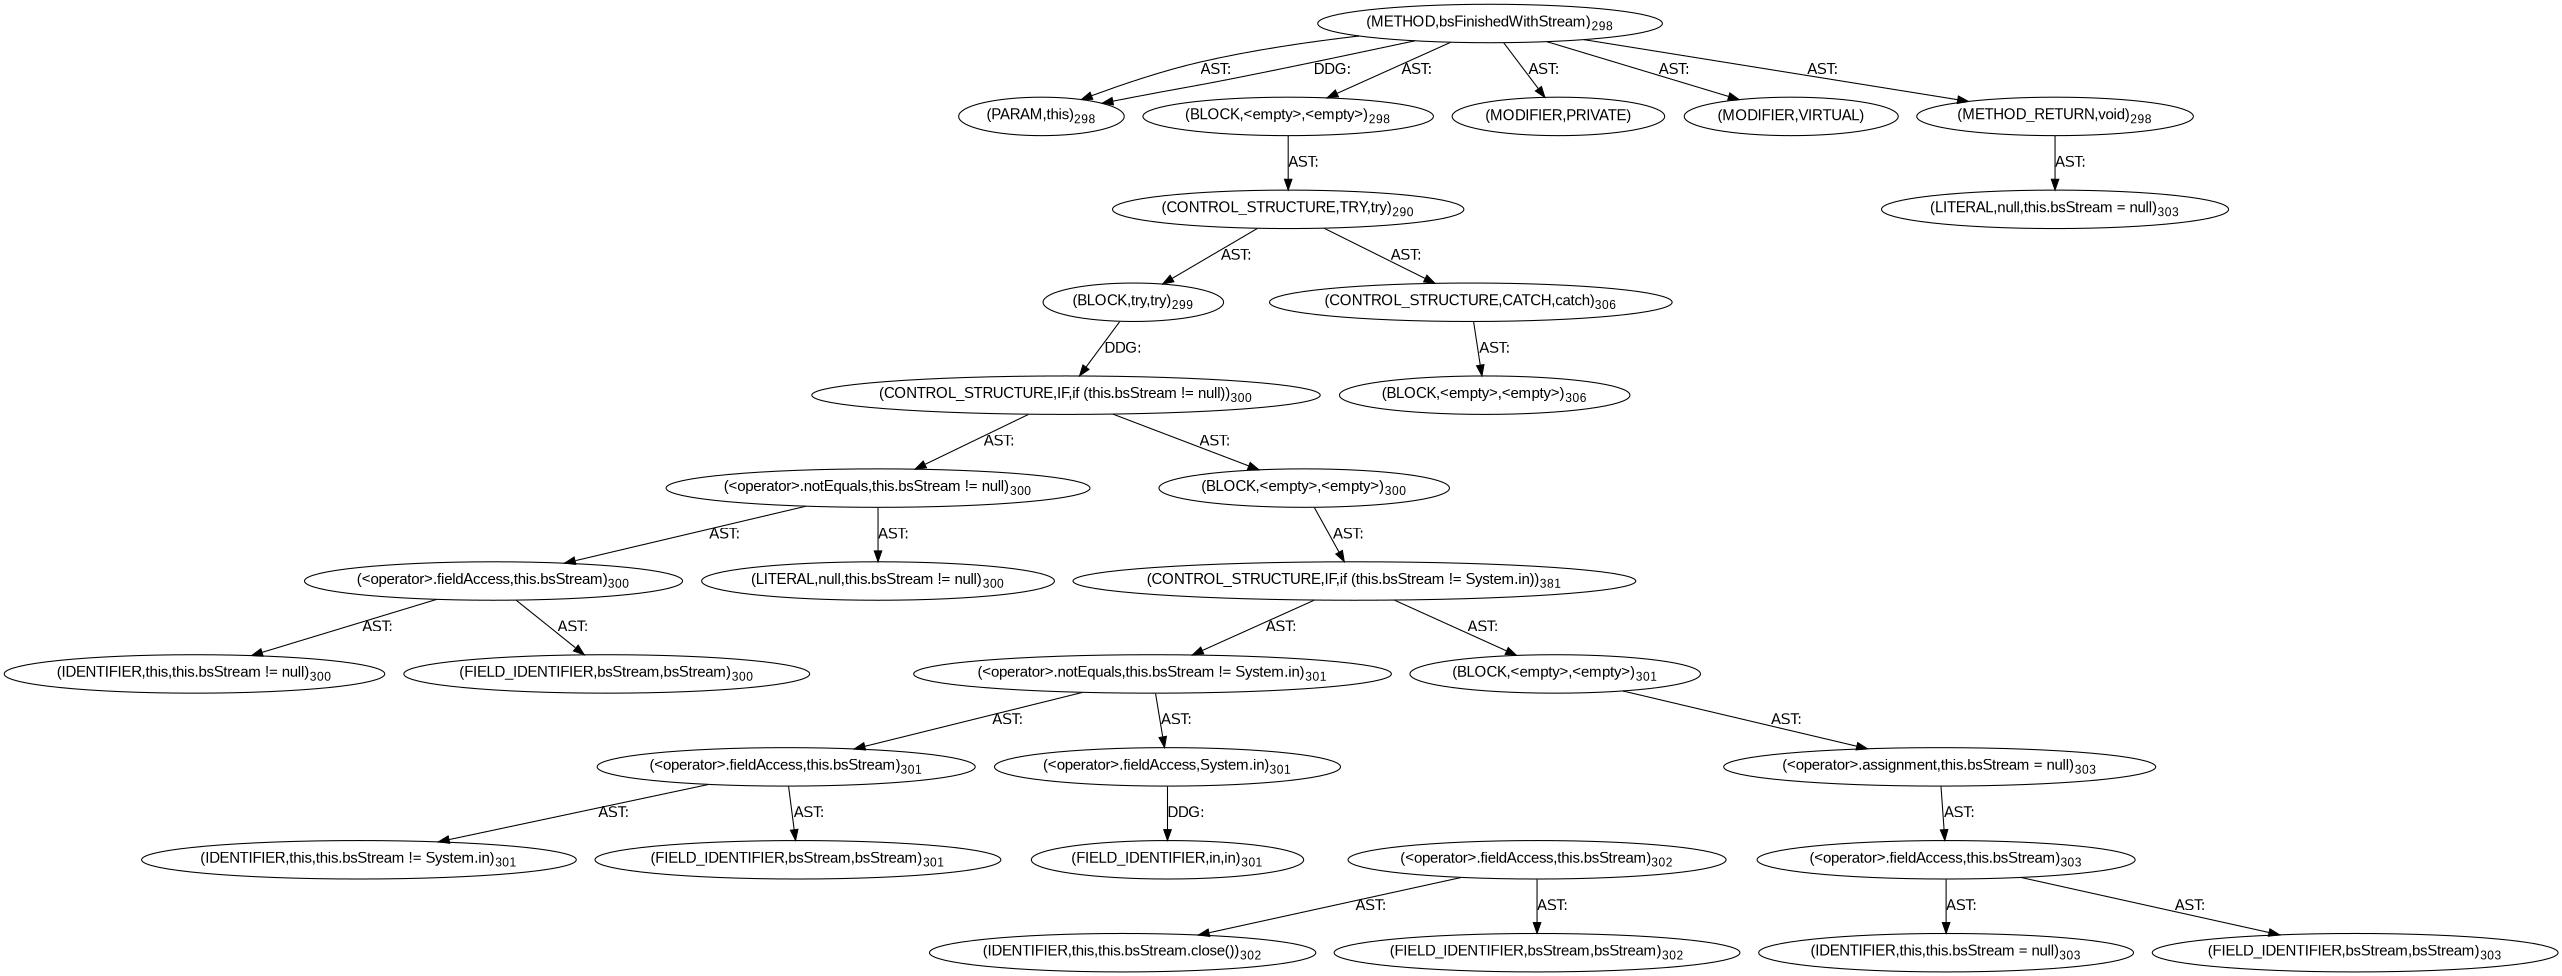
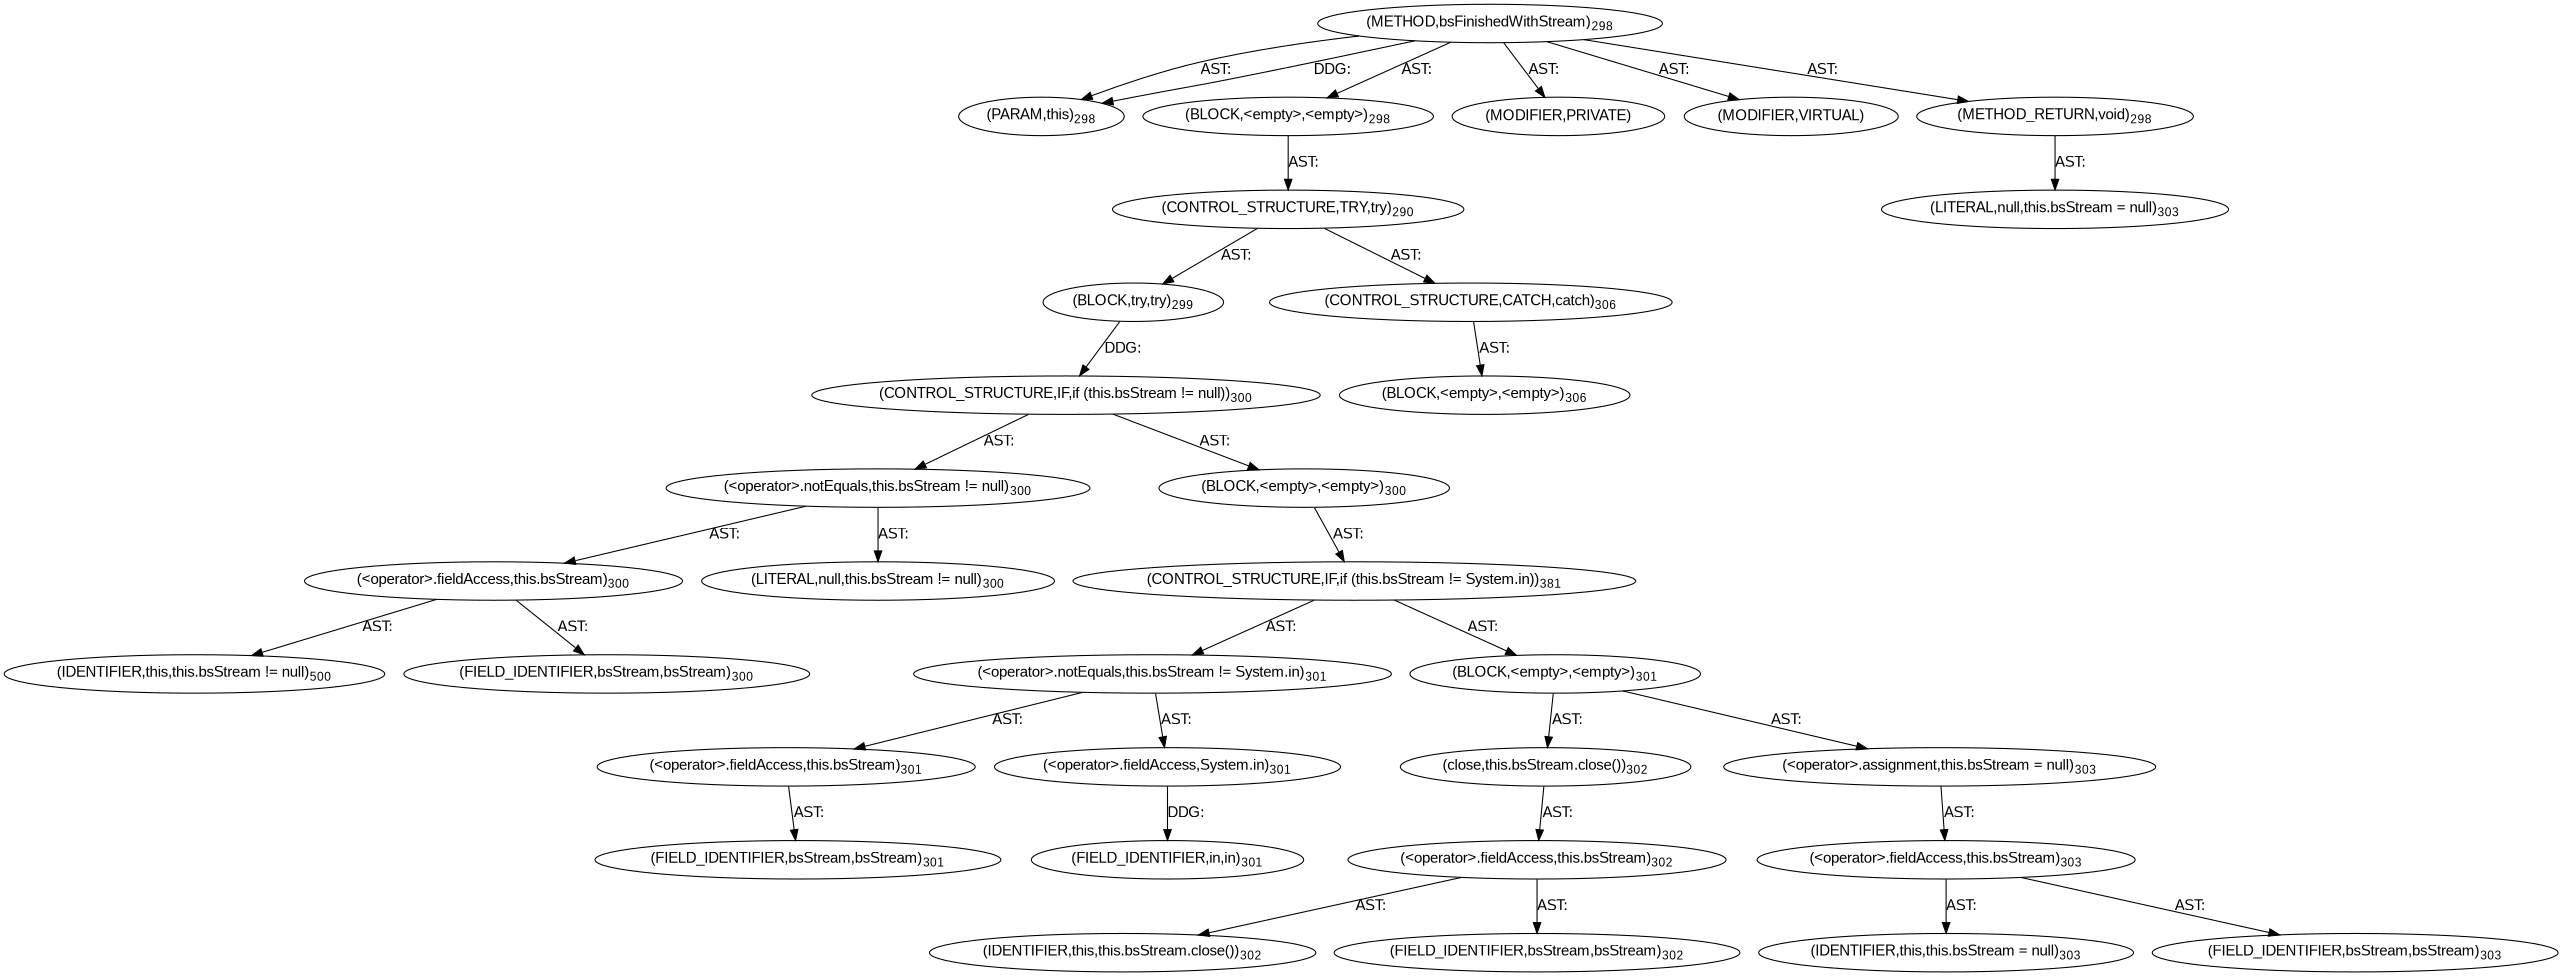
(321, 672) -> (321, 672)
none -> (1546, 767)
(359, 860) -> none
